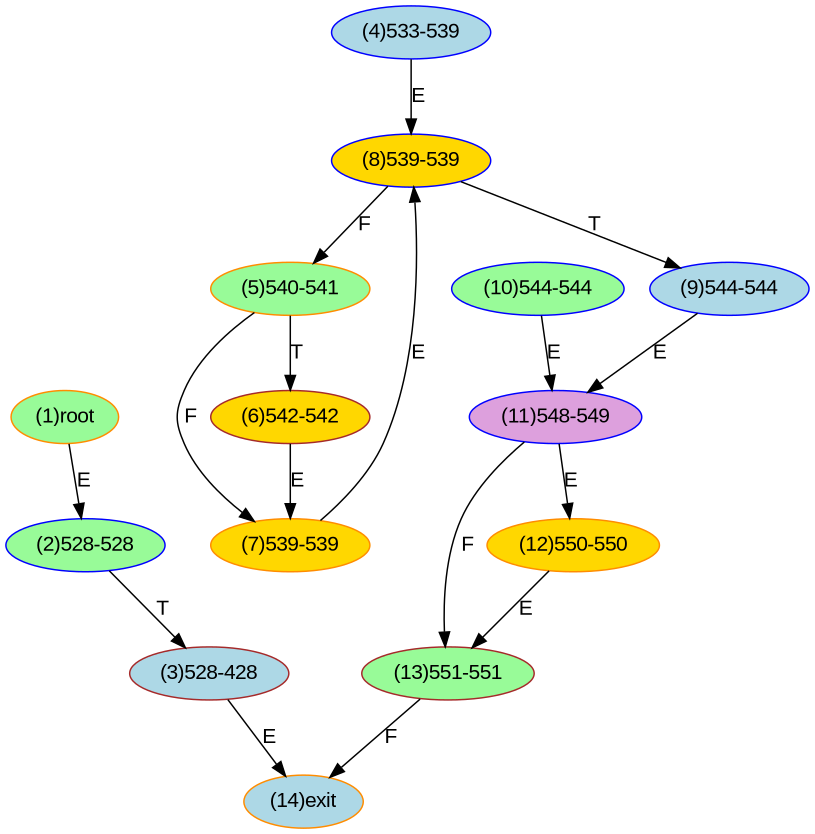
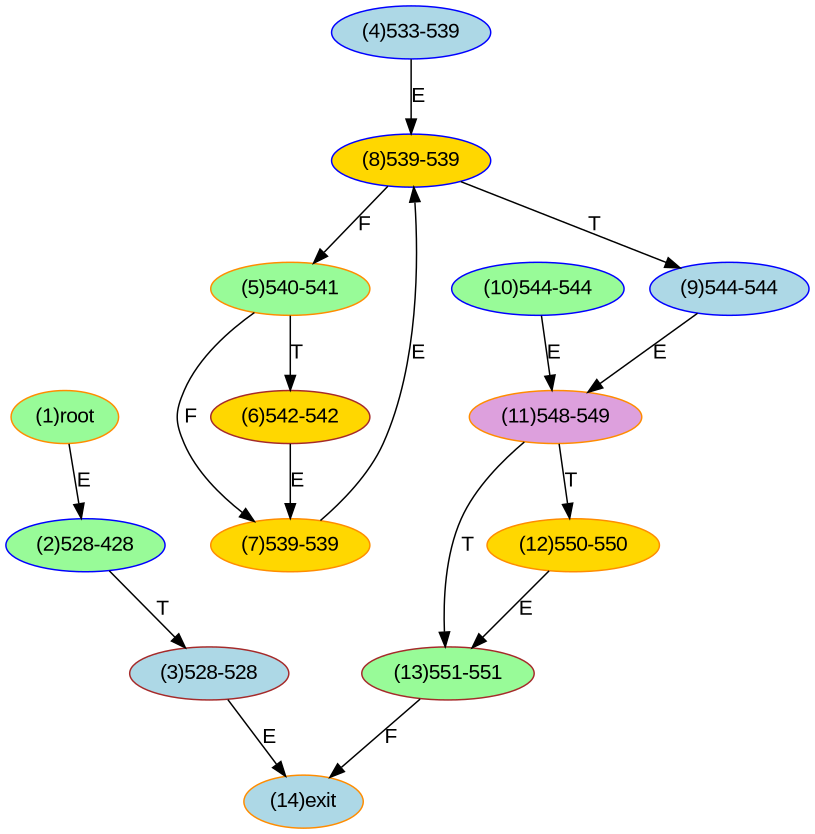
(556, 417) -> (556, 417)
(571, 481) -> (571, 481)
(85, 545) -> (85, 545)
(468, 545) -> (468, 545)
(209, 673) -> (209, 673)
